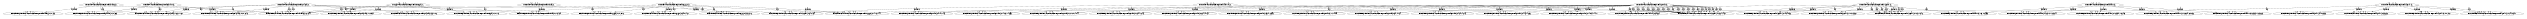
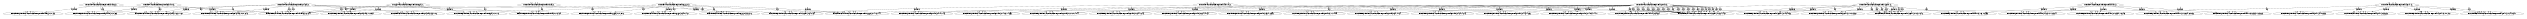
(2100, 5) -> (2100, 5)
(542, 9) -> (542, 9)
